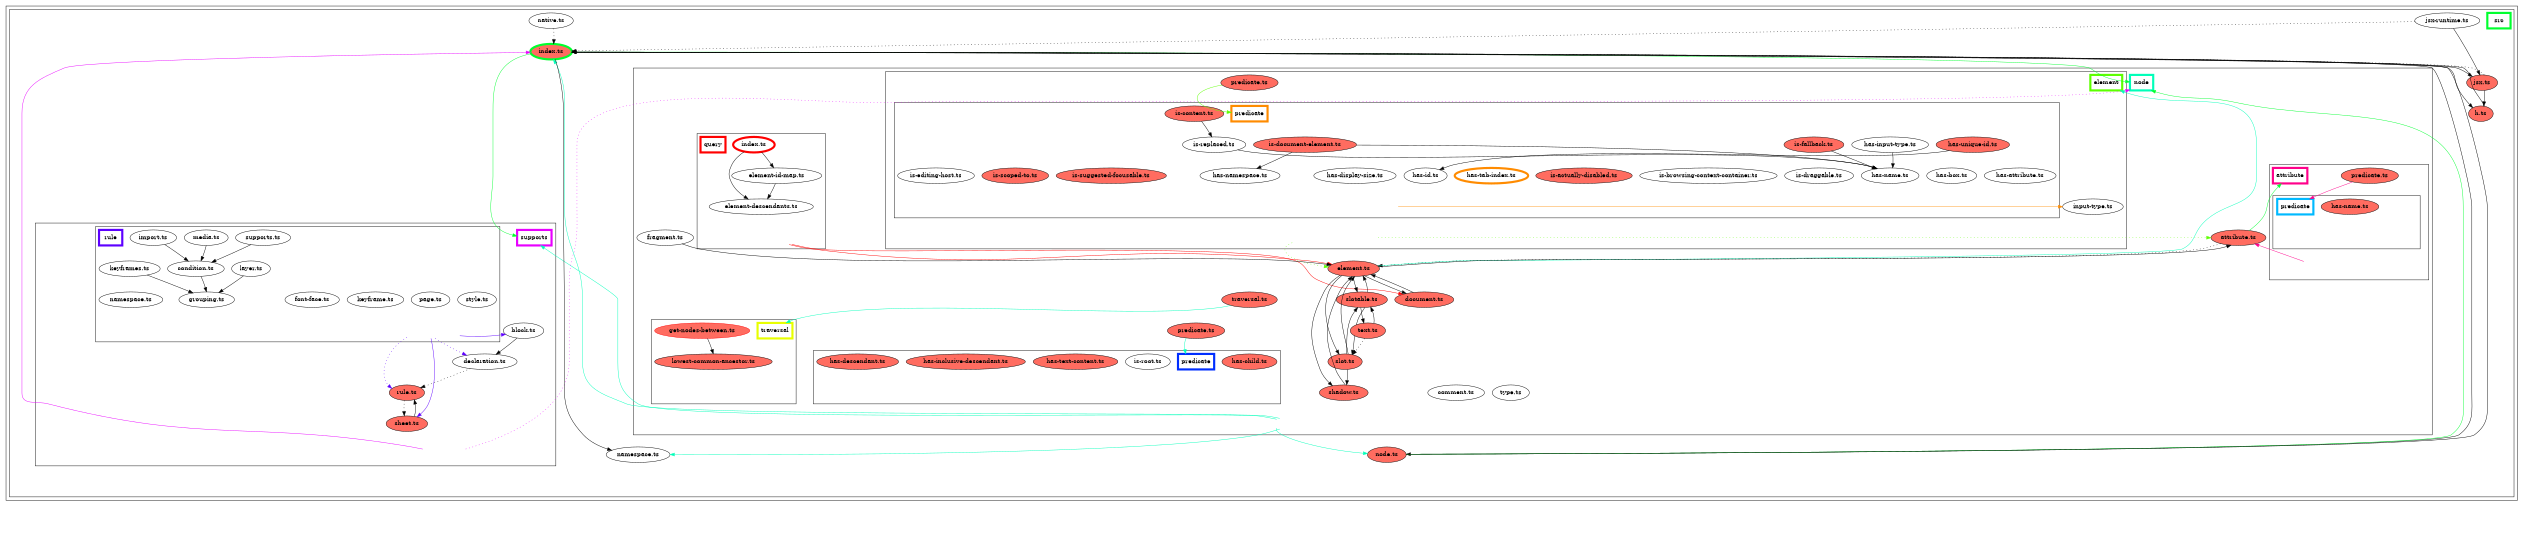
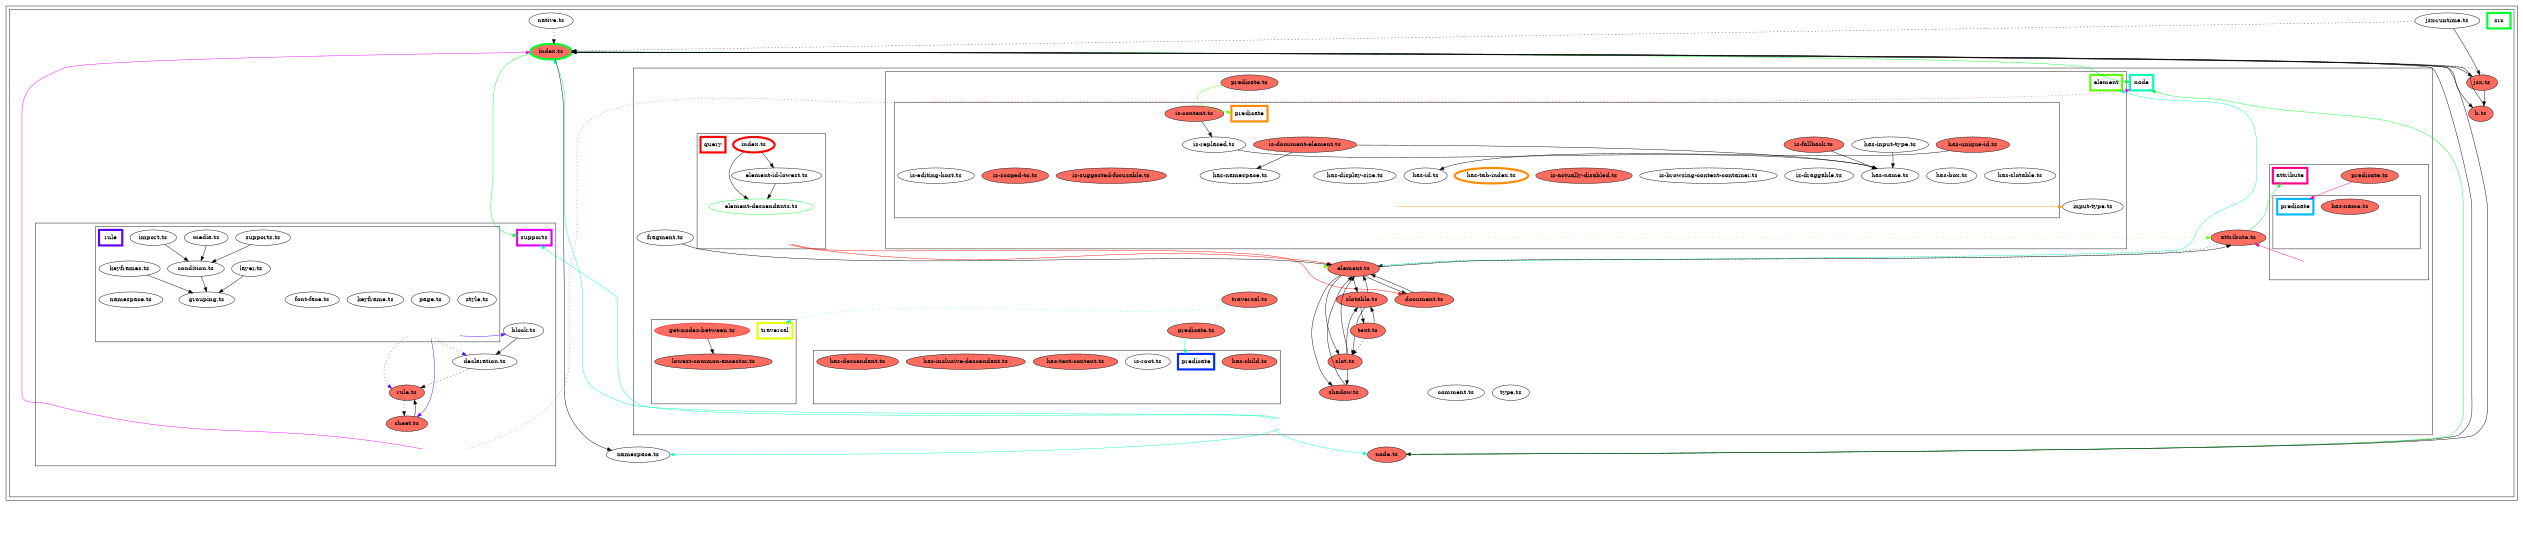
(777, 176) -> (777, 176)
(2020, 176) -> (2020, 176)
(761, 207) -> (761, 207)
(933, 308) -> (933, 308)
